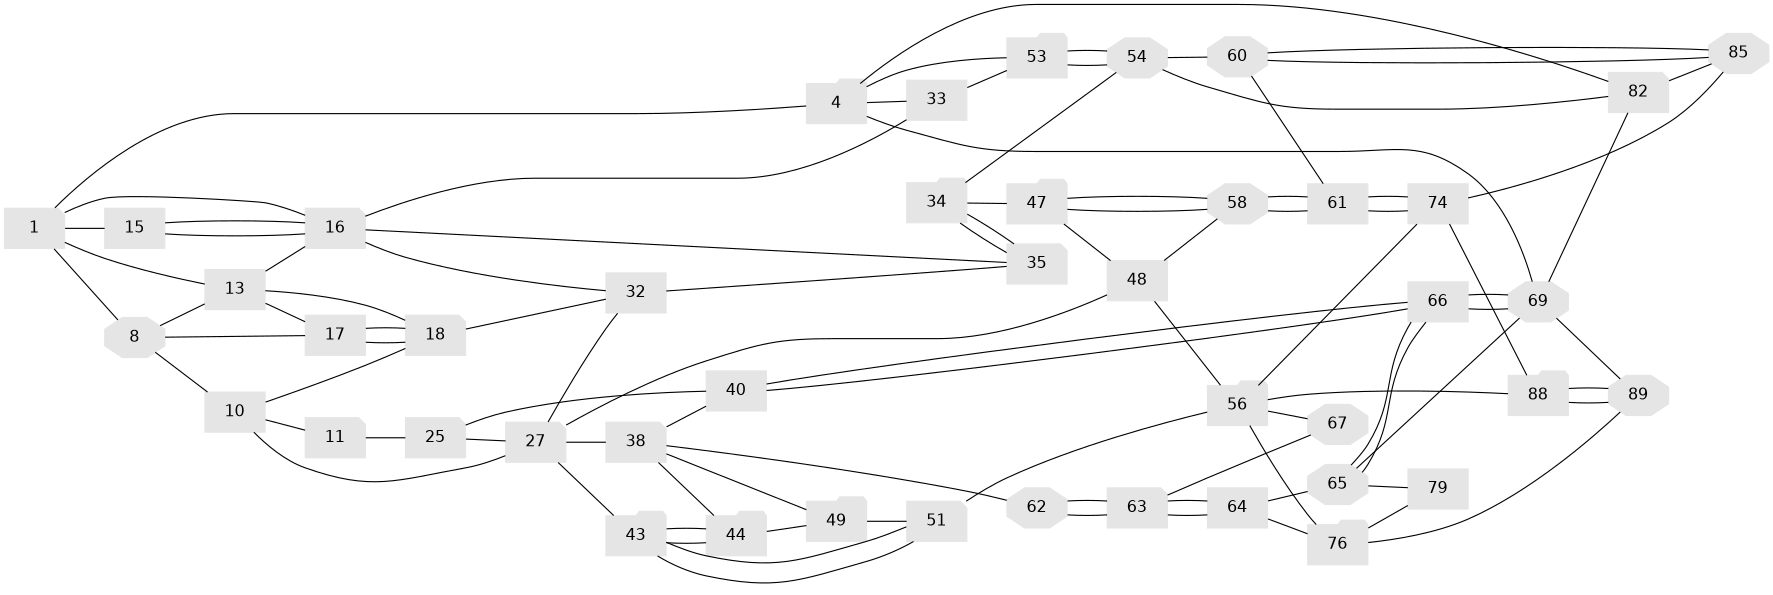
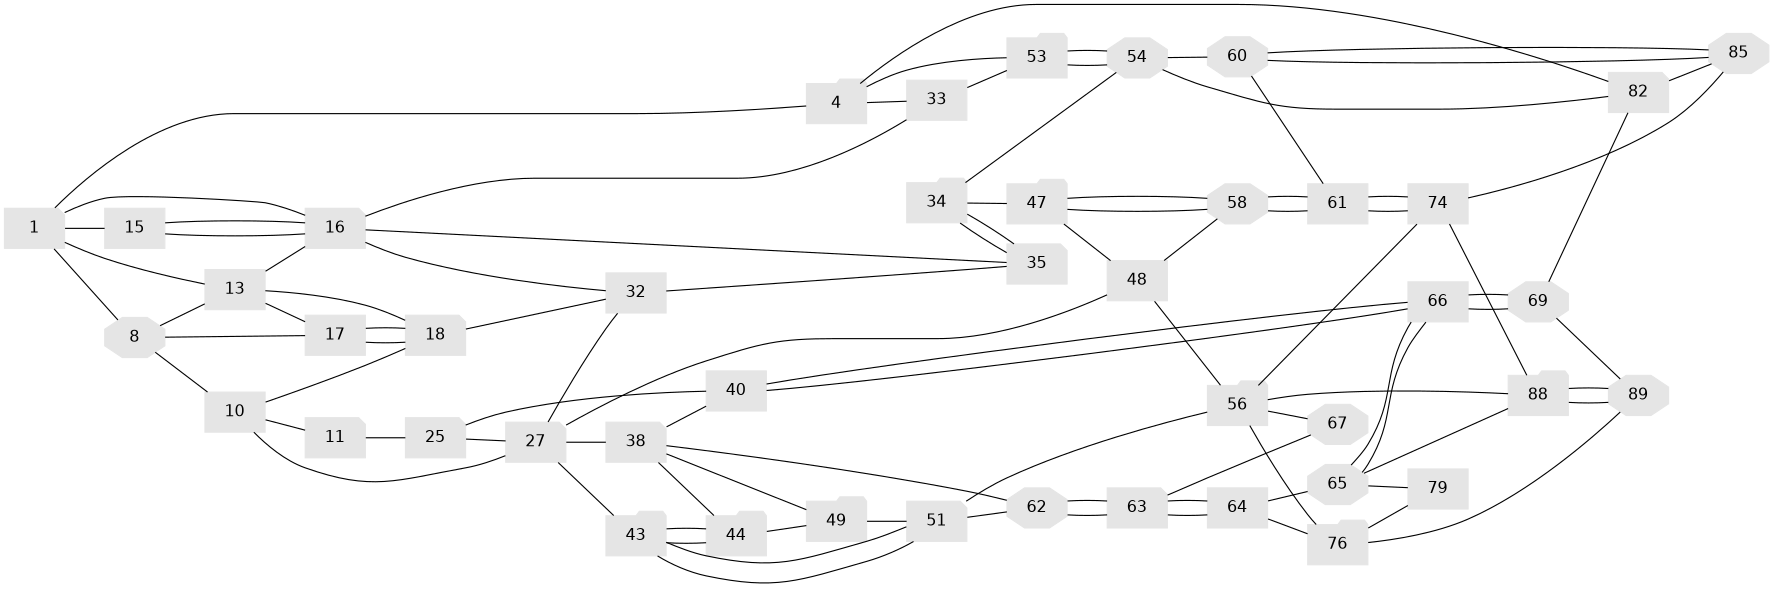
(1232, 151) -> none
(1430, 401) -> (1436, 441)
none -> (987, 515)
